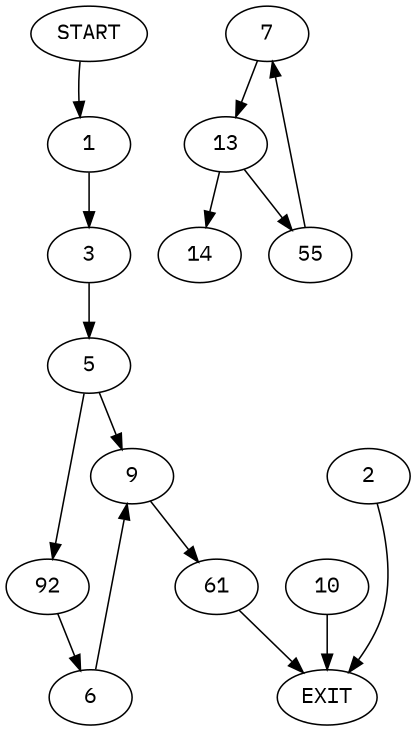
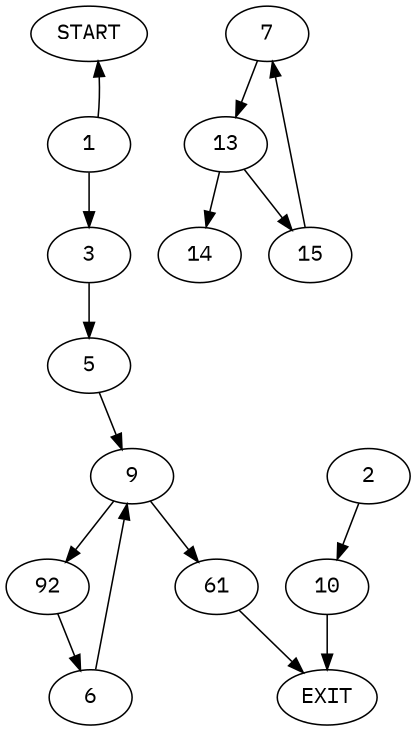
(79, 81) -> (99, 97)
(310, 255) -> (310, 255)
(70, 468) -> (95, 525)
(388, 584) -> (351, 524)
